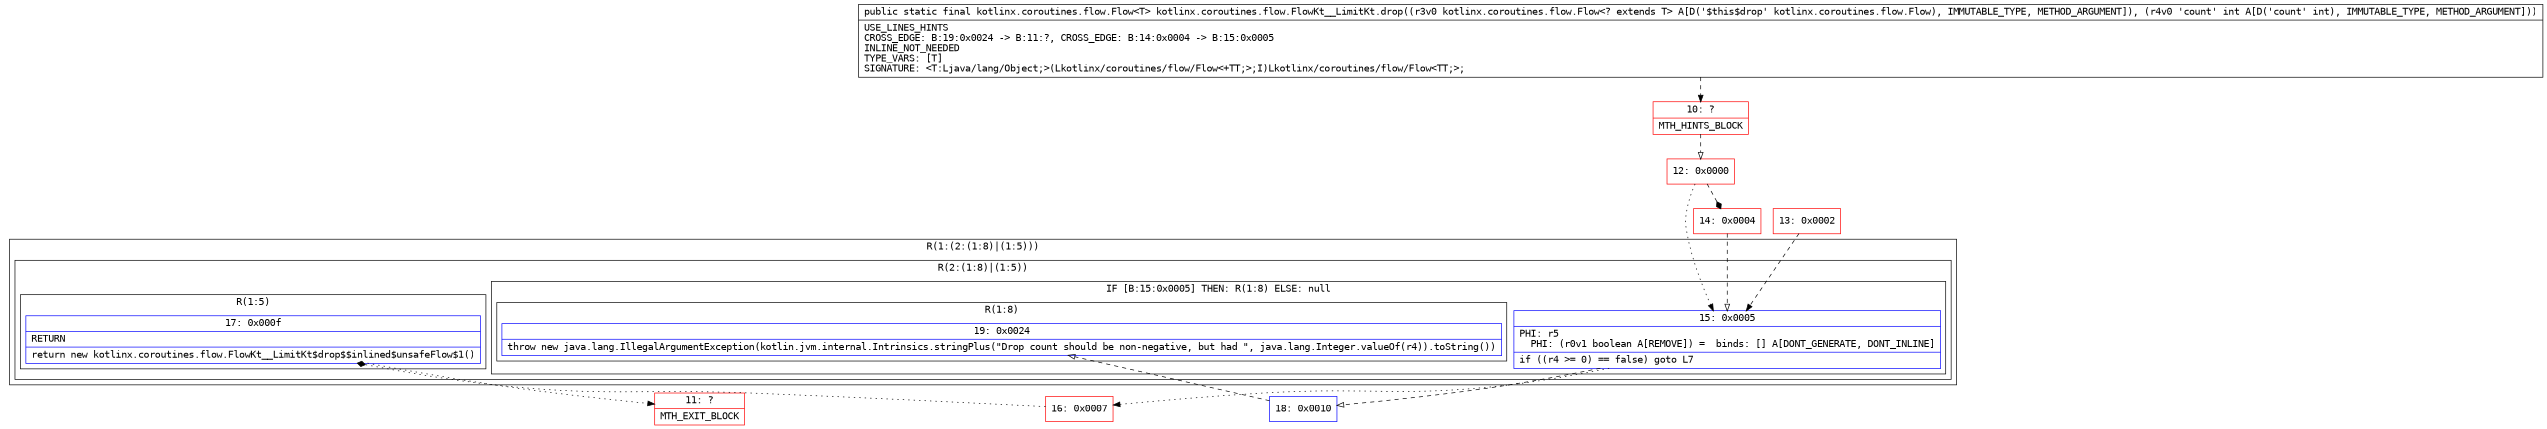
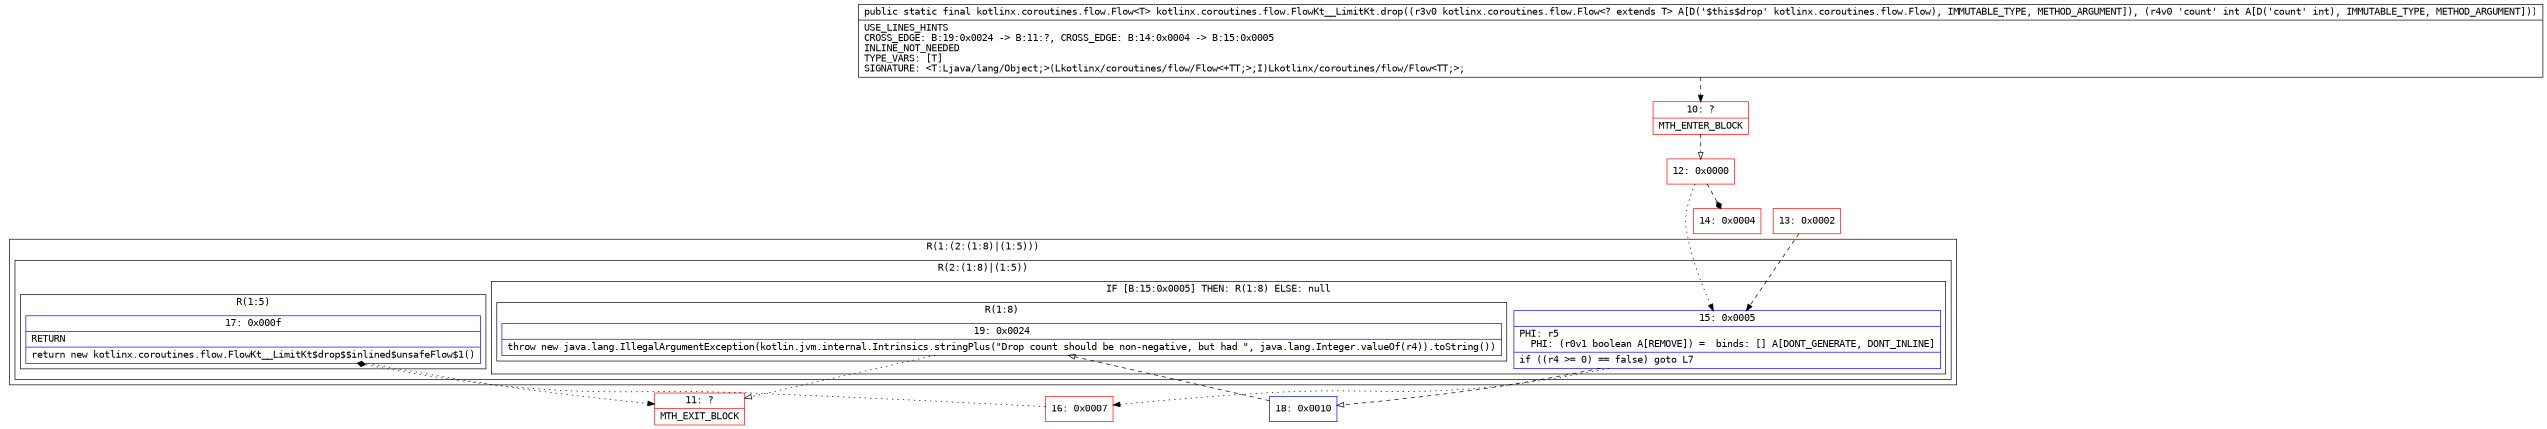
(1701, 126) -> (1701, 126)
(1727, 269) -> none
none -> (871, 370)
